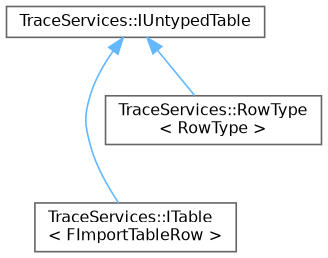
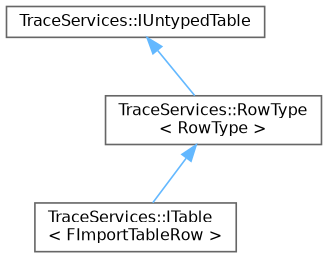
(86, 127) -> (169, 180)
